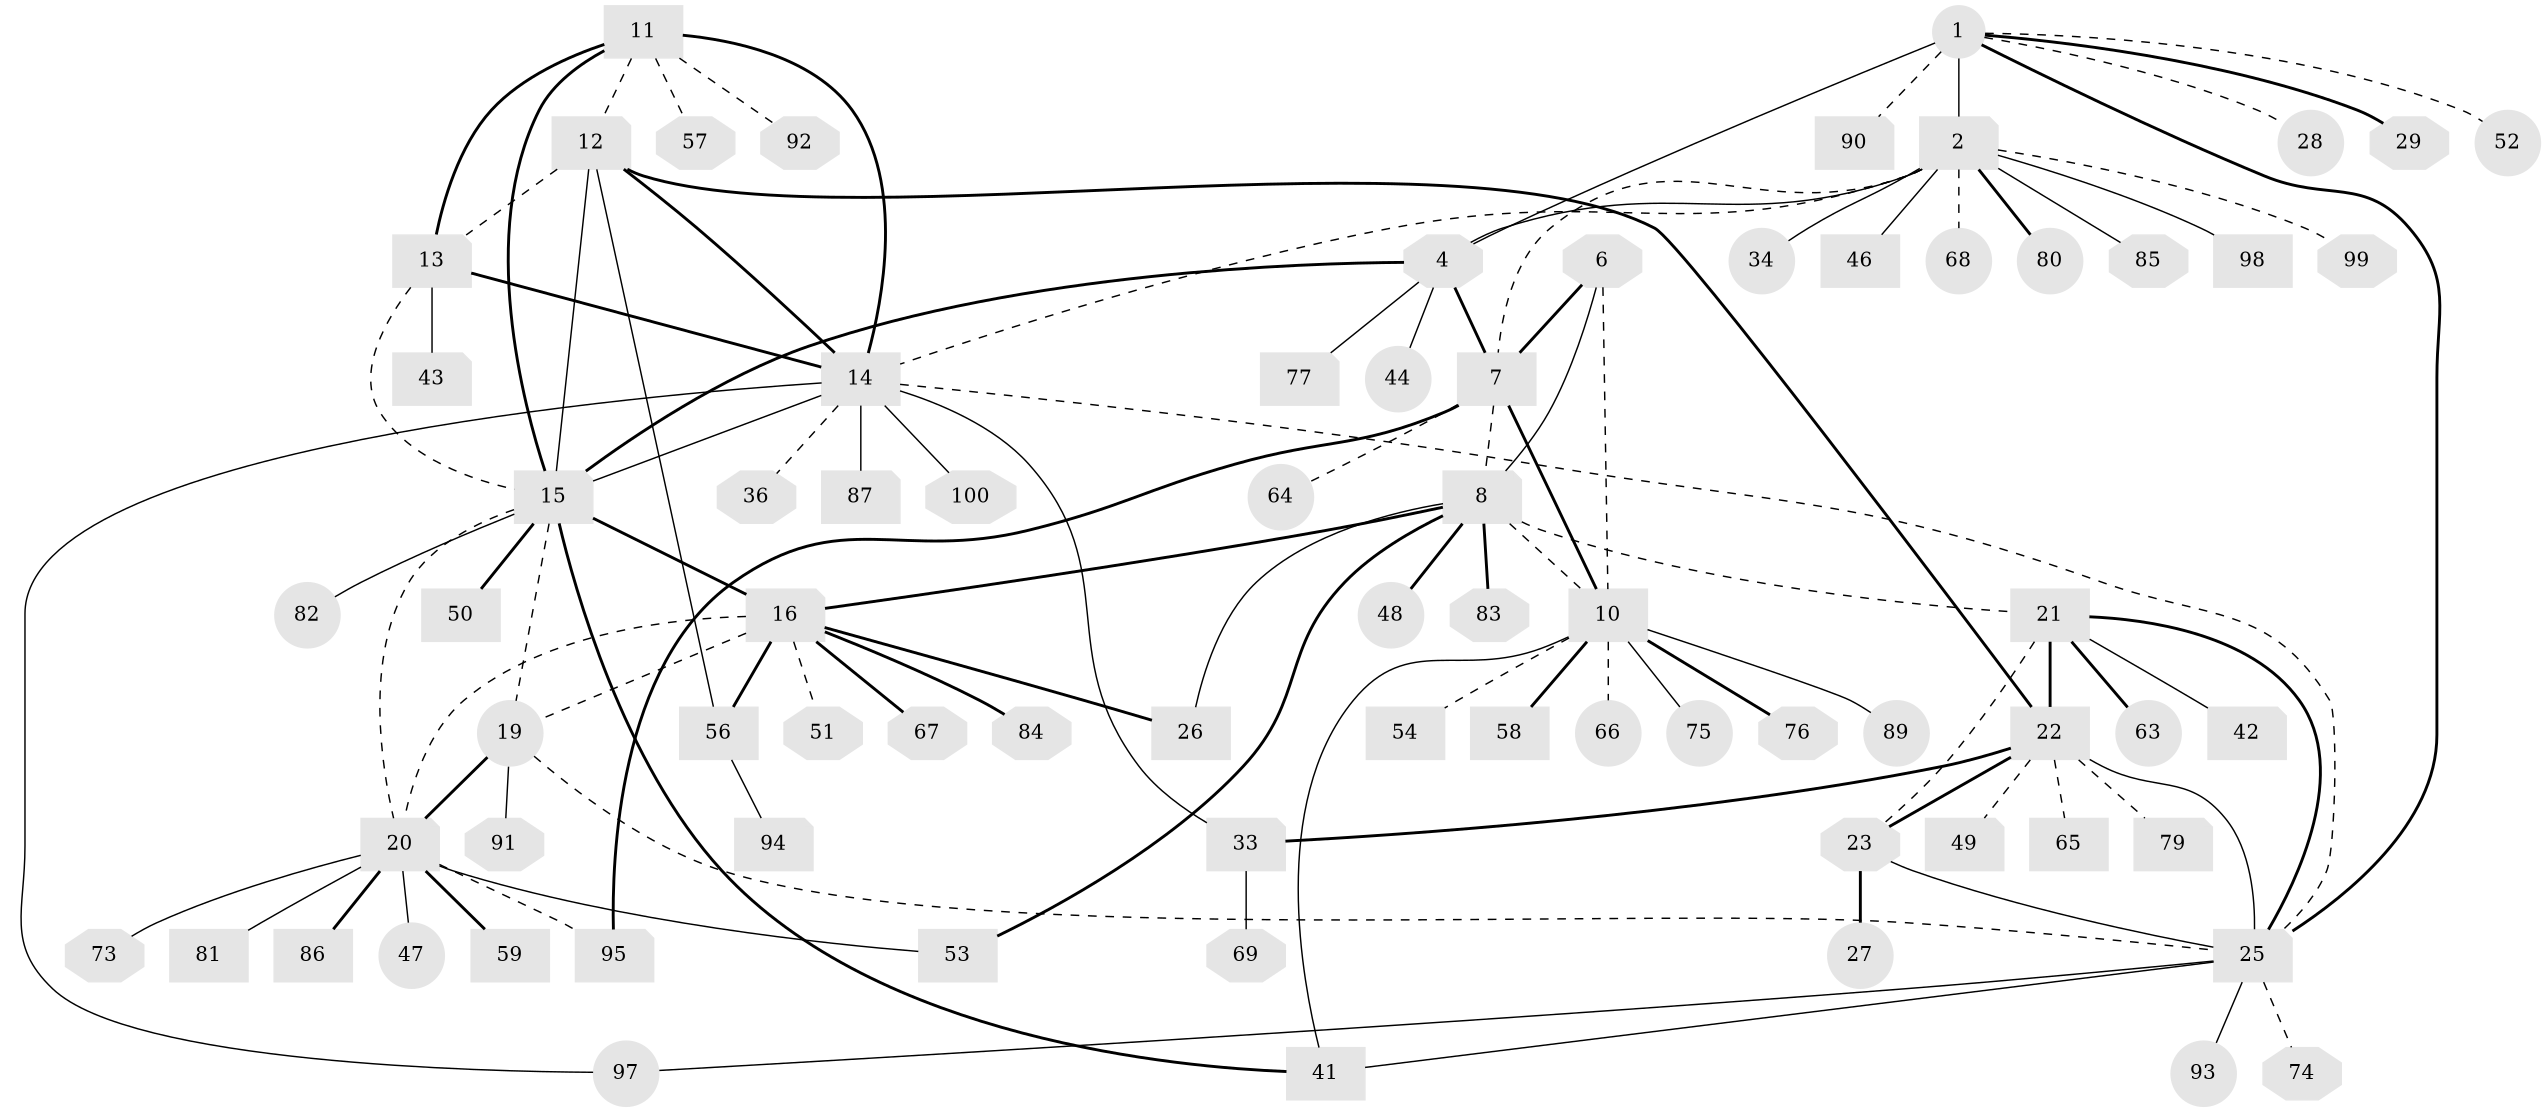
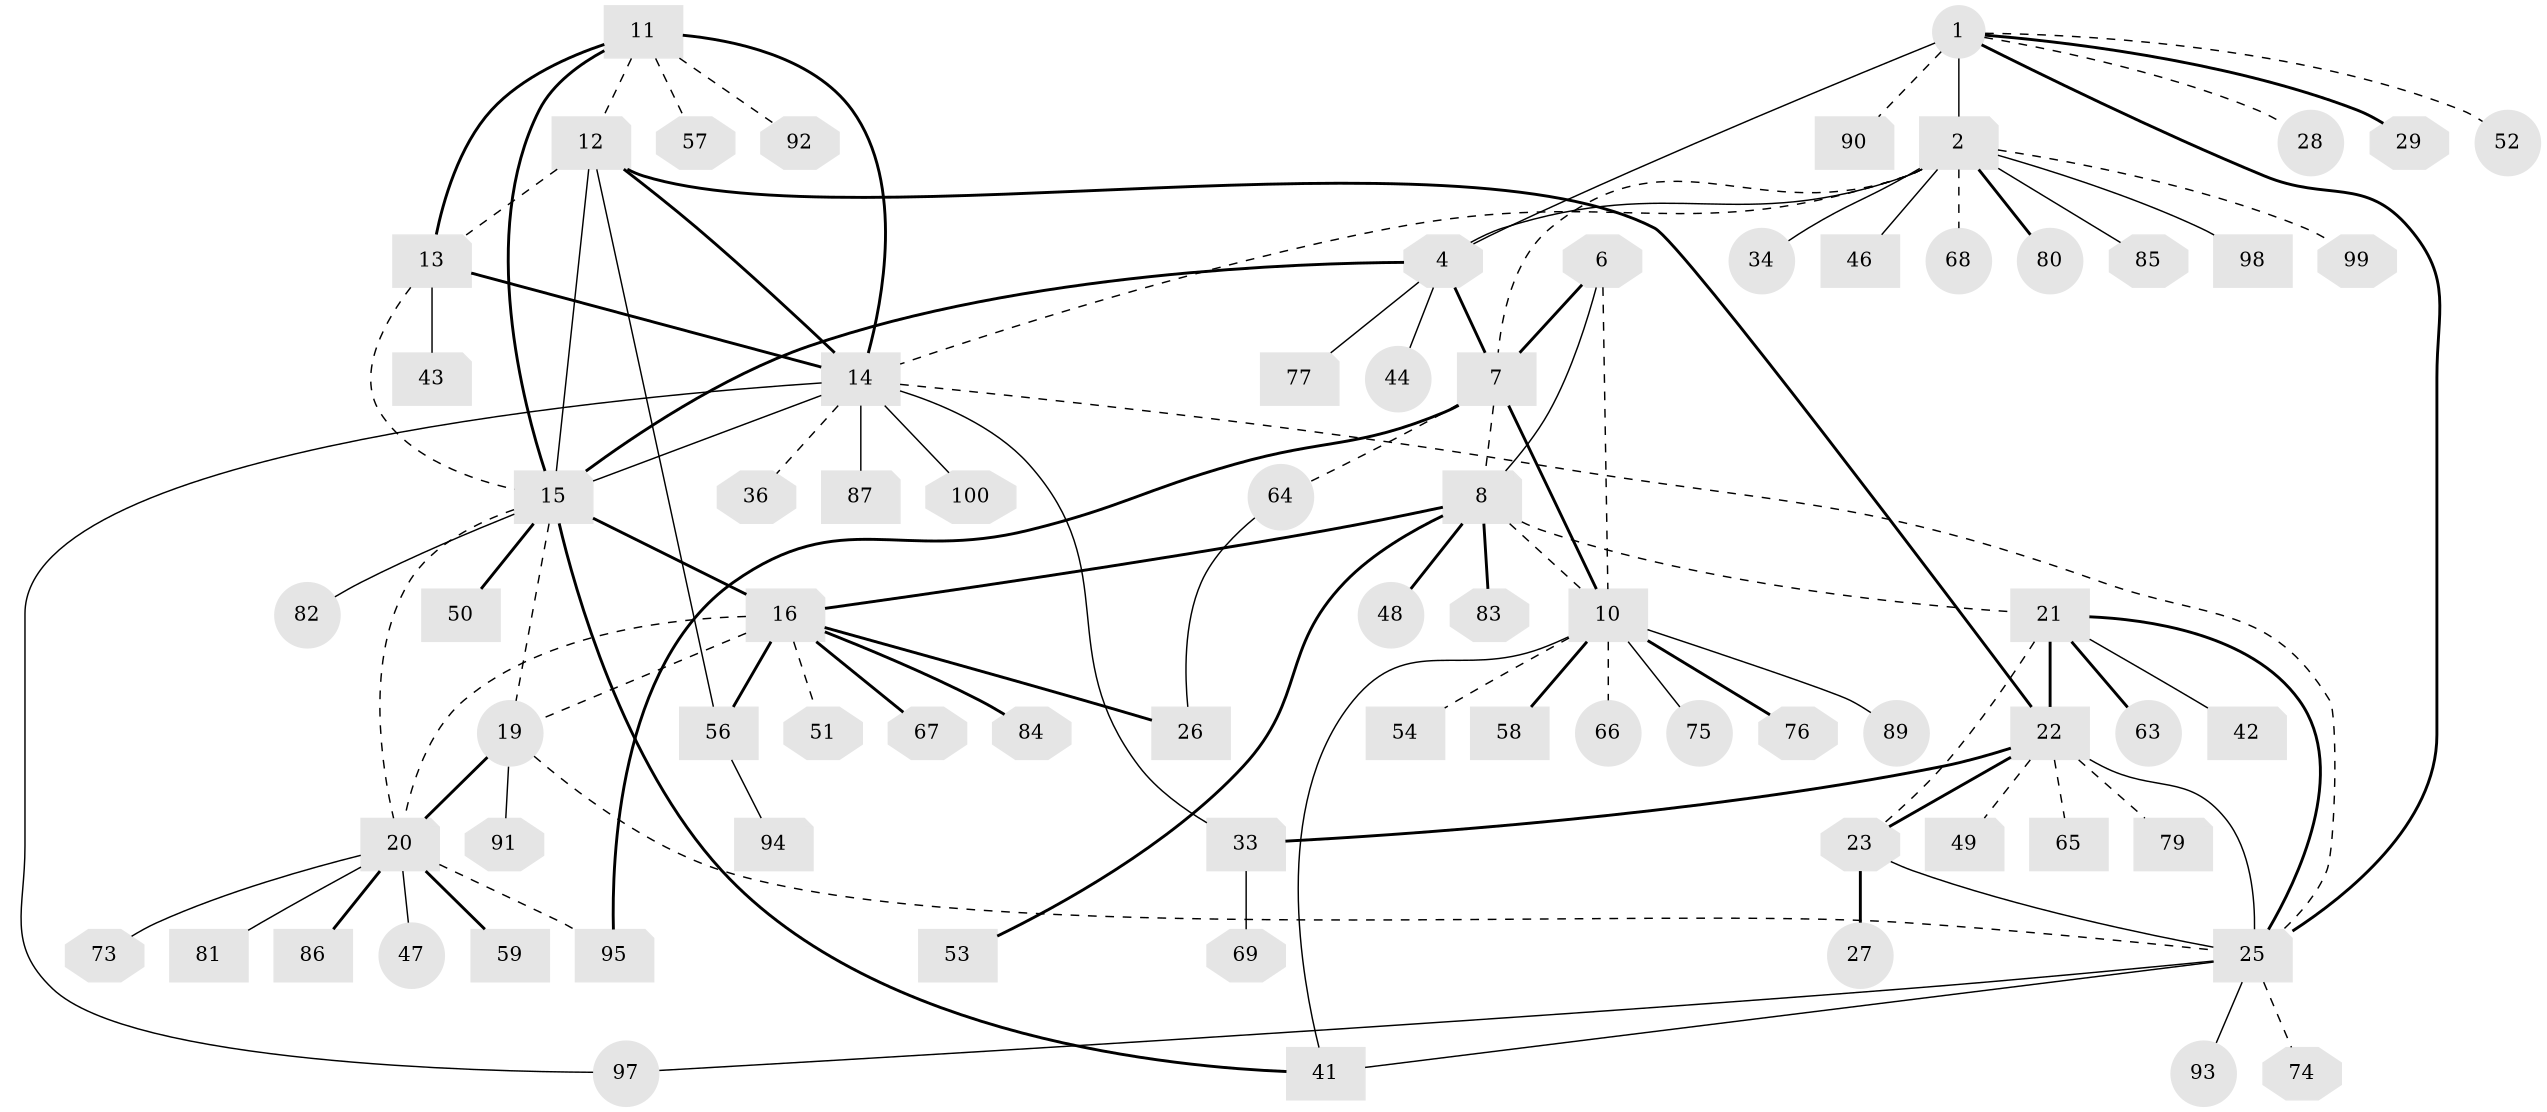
(1282, 562) -> (1194, 602)
(677, 922) -> none
